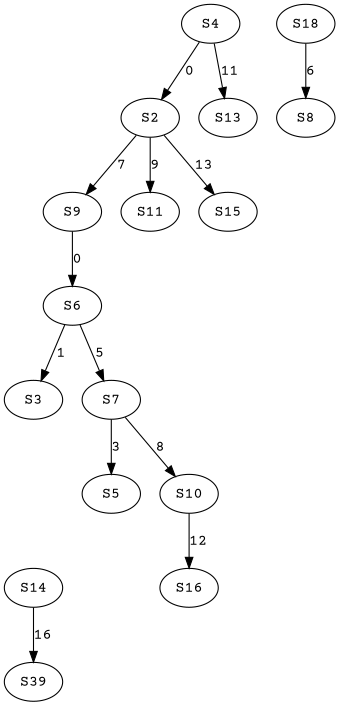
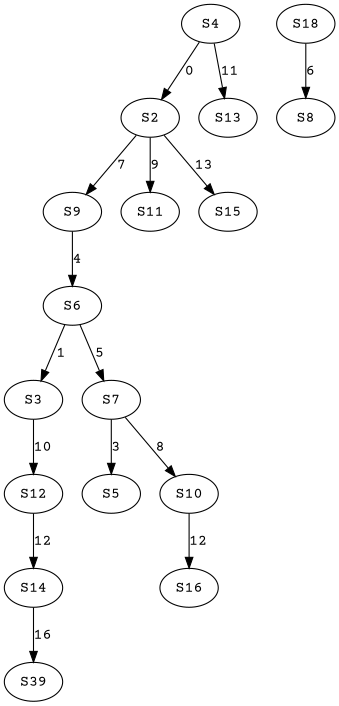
(77, 259) -> (77, 259)
none -> (33, 494)
